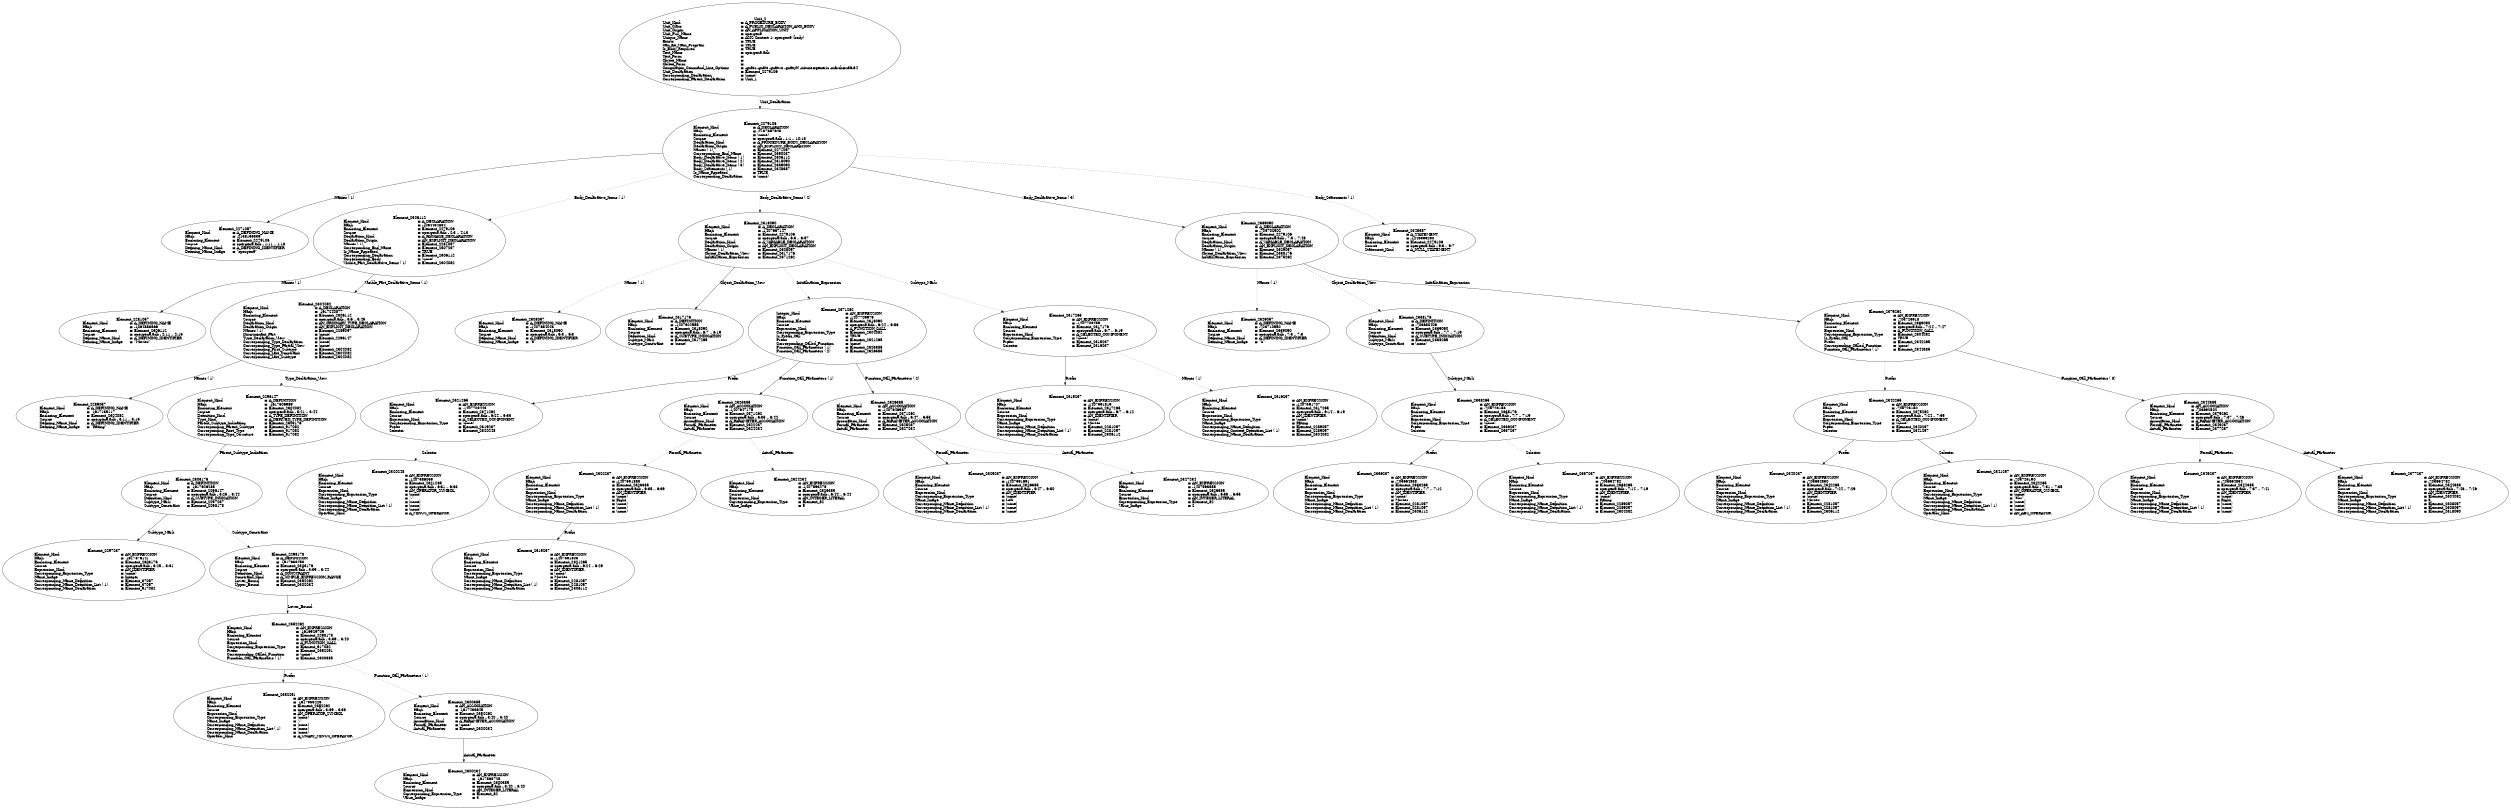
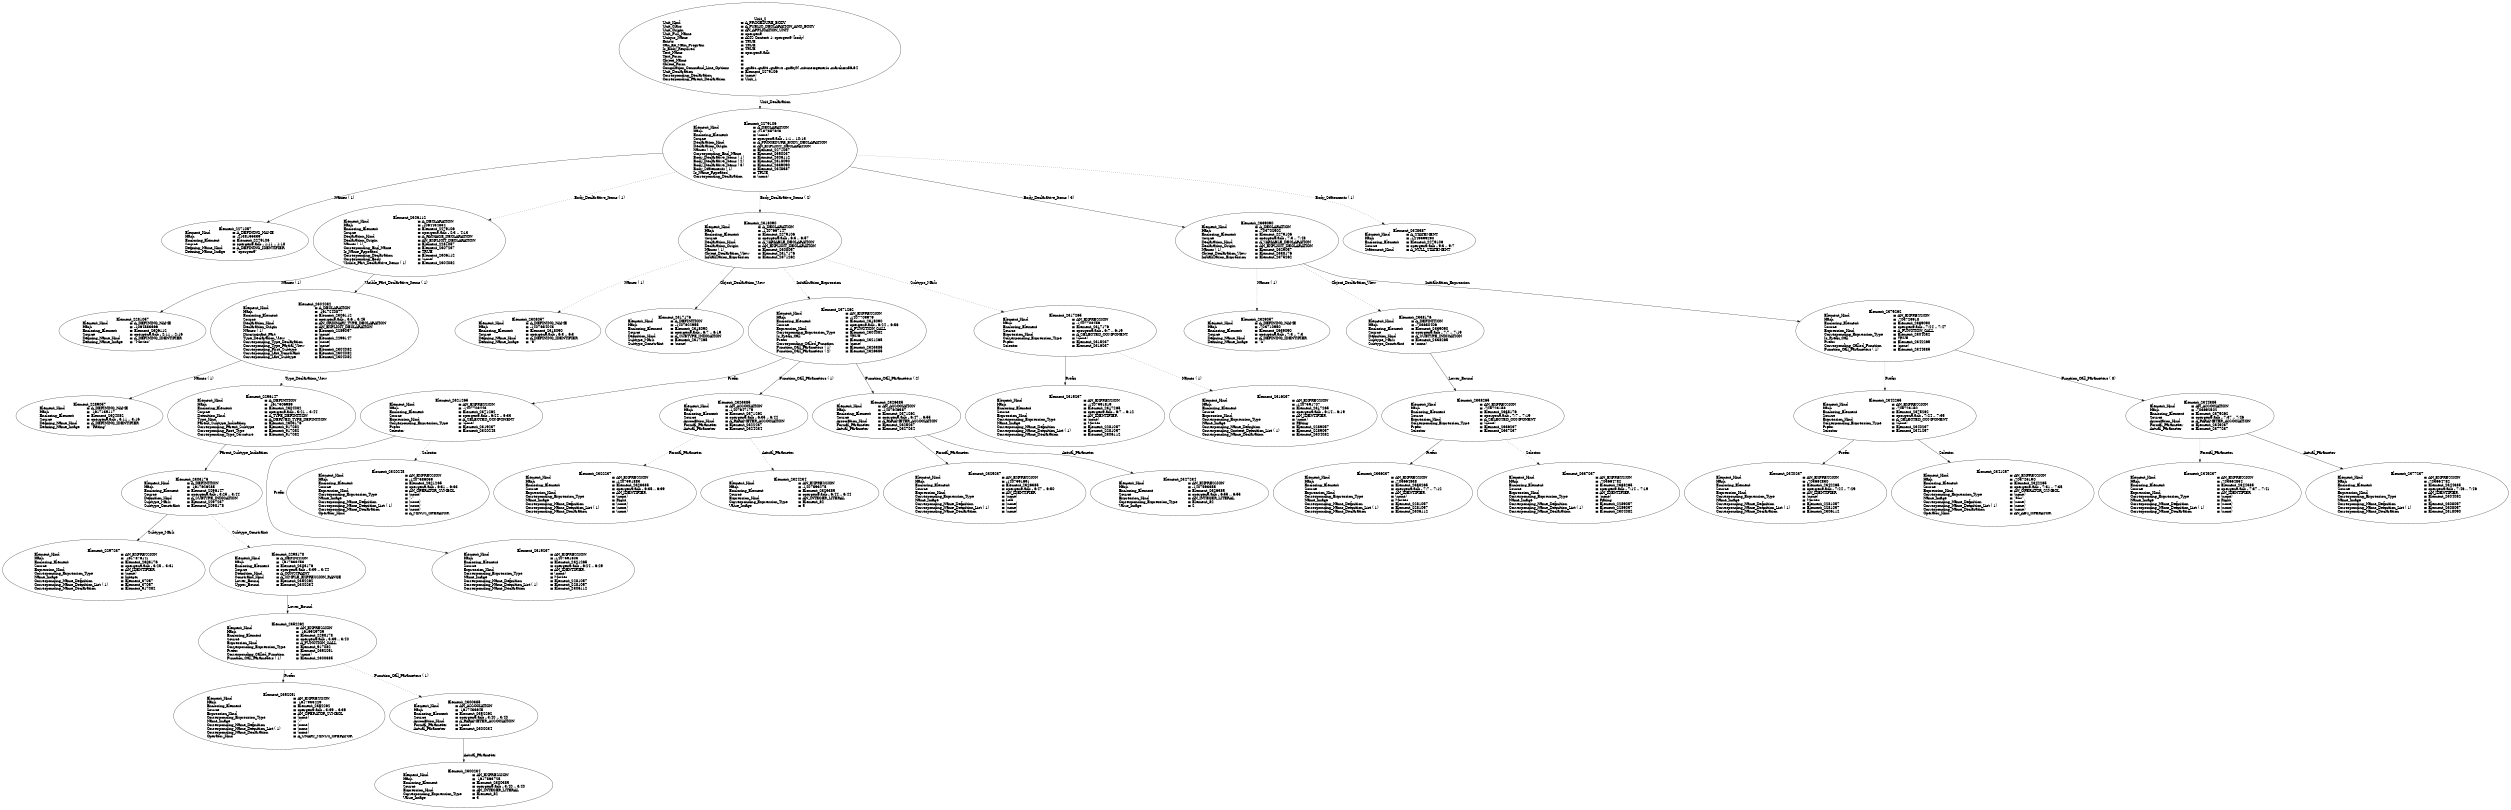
(790, 314) -> (791, 314)
(1461, 379) -> (1461, 379)
(1029, 453) -> (1029, 453)
(565, 530) -> (269, 517)
